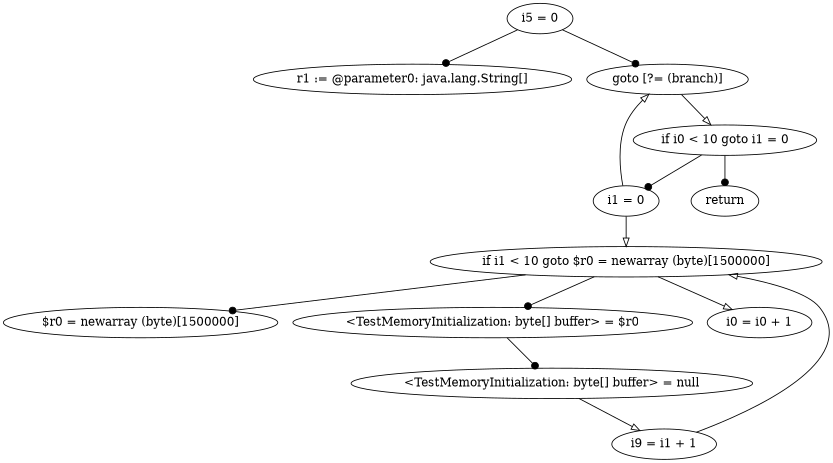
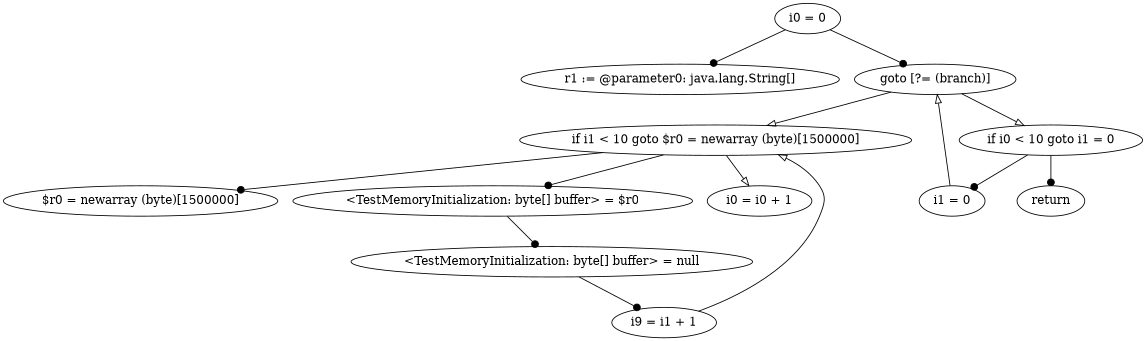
(540, 19) -> (808, 19)
(626, 227) -> (833, 108)
(606, 413) -> (606, 291)
